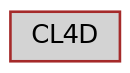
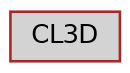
(65, 36) -> (65, 36)
